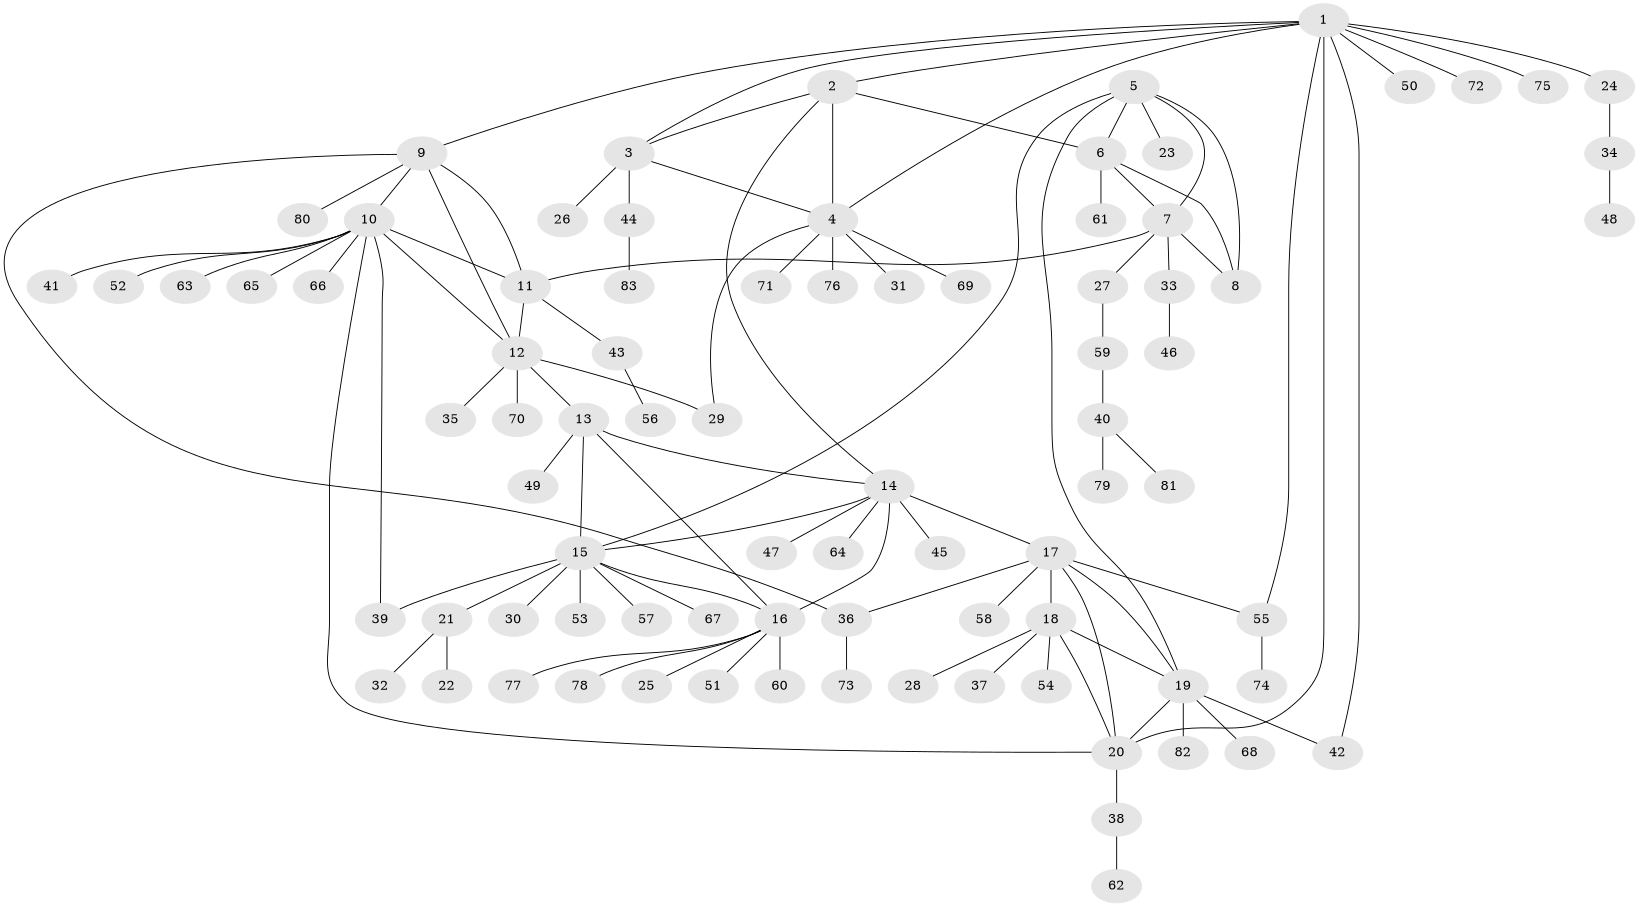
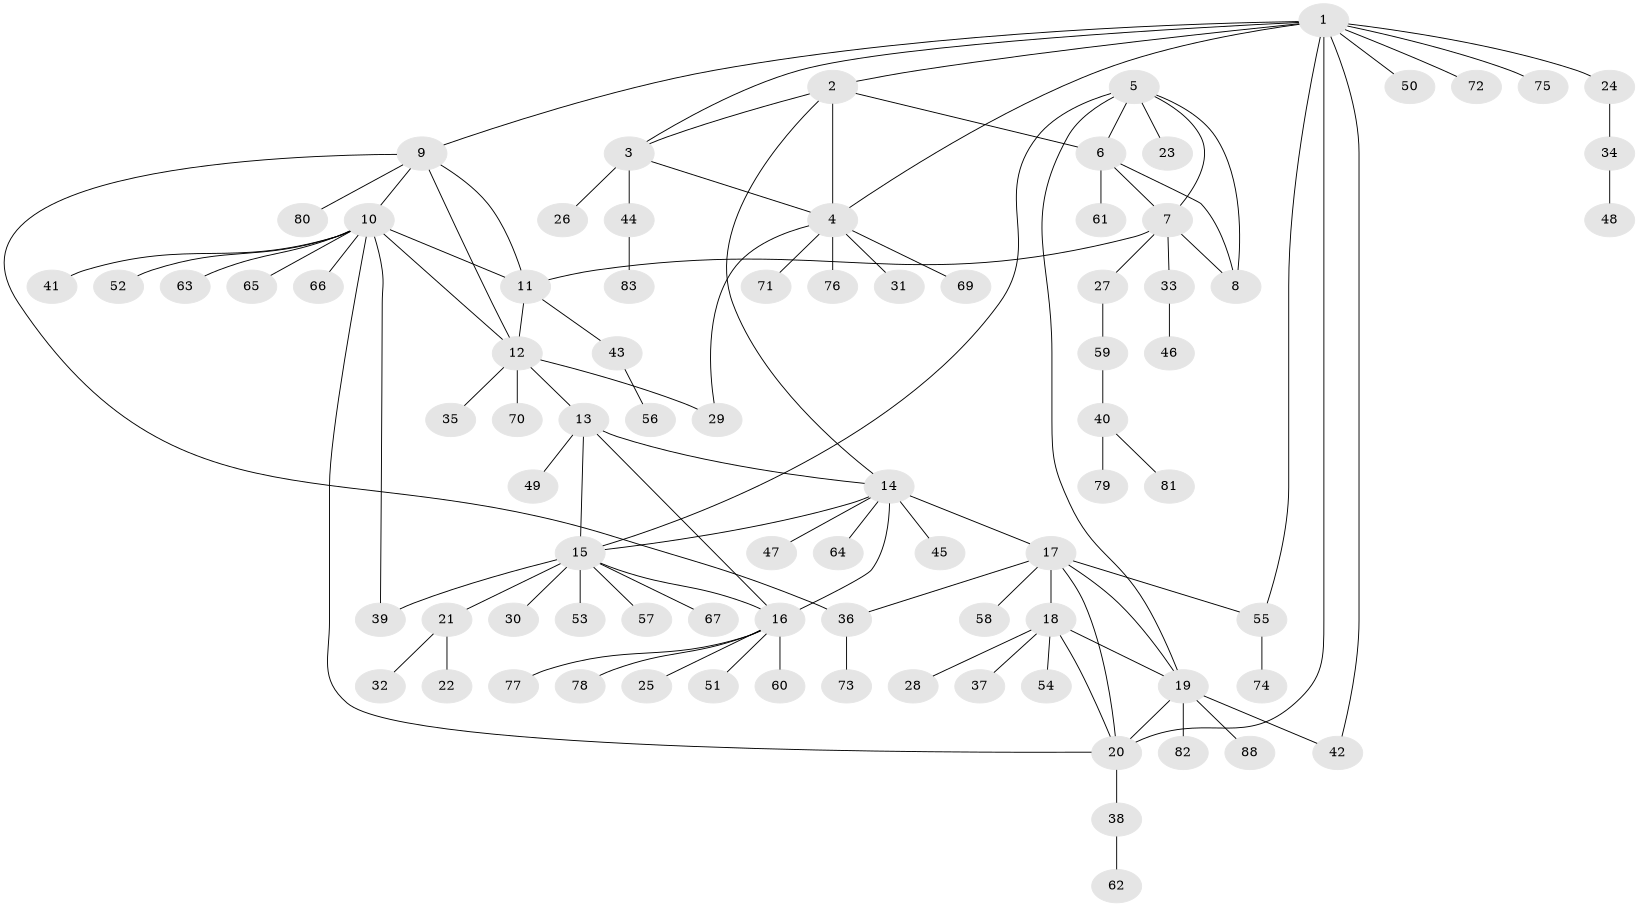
(1250, 753) -> (1250, 753)
